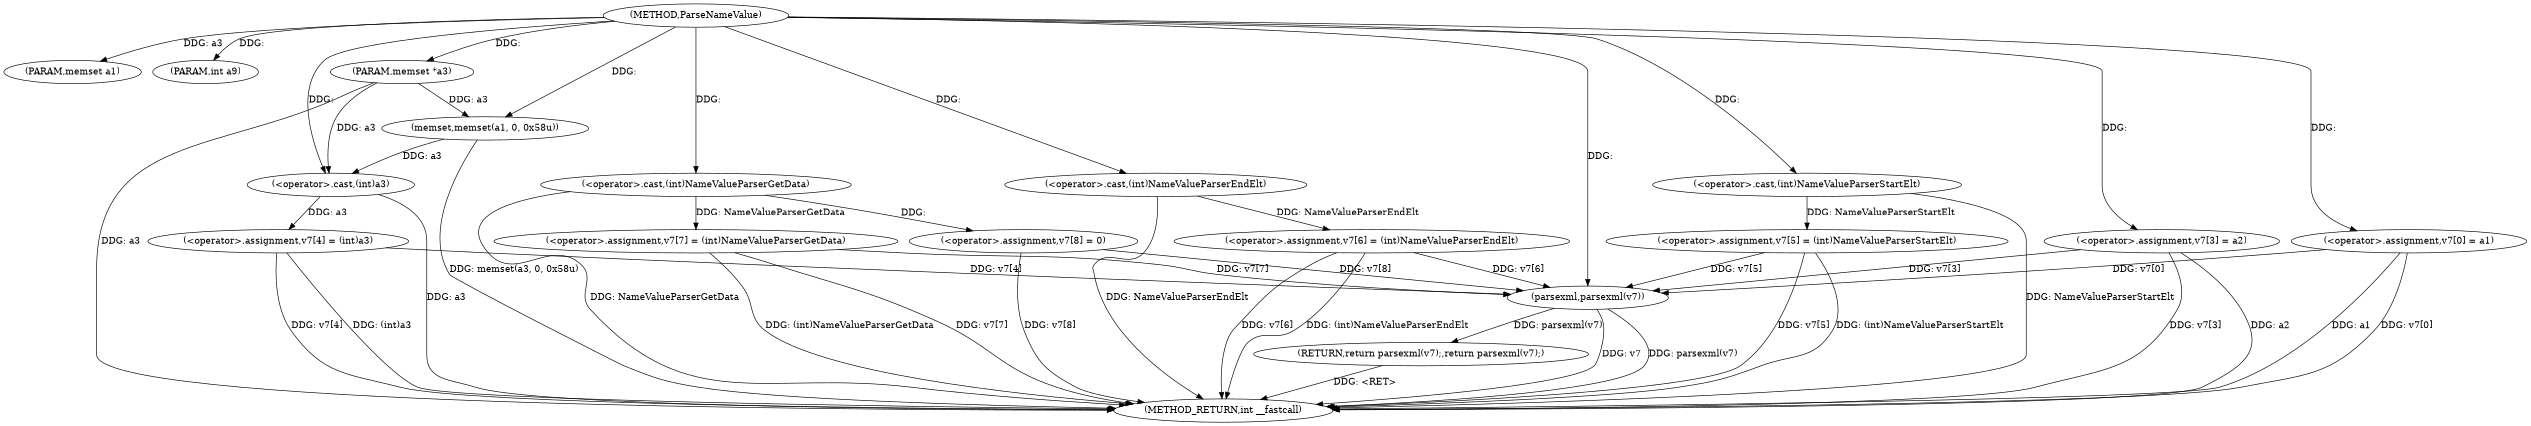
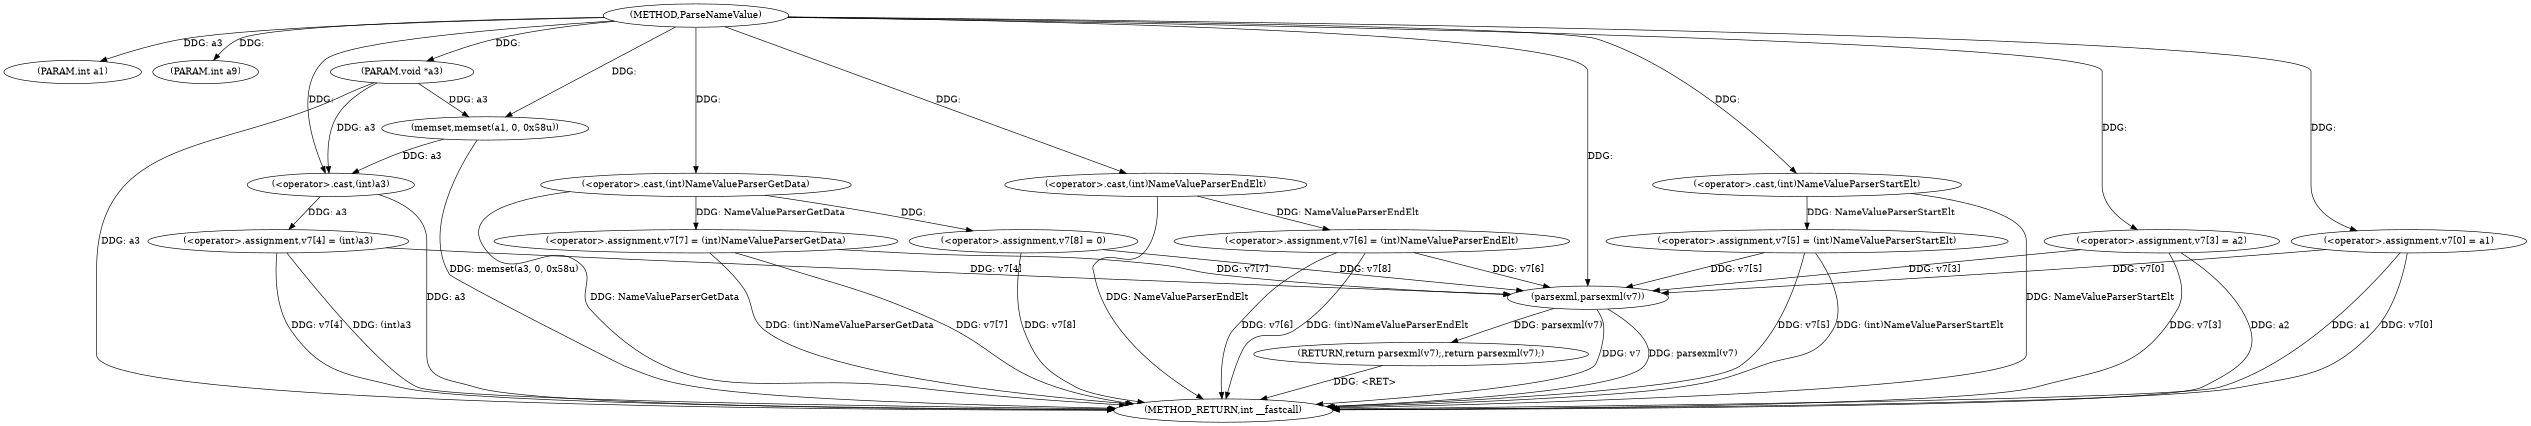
(73, 72) -> (73, 72)
(402, 72) -> (402, 72)
